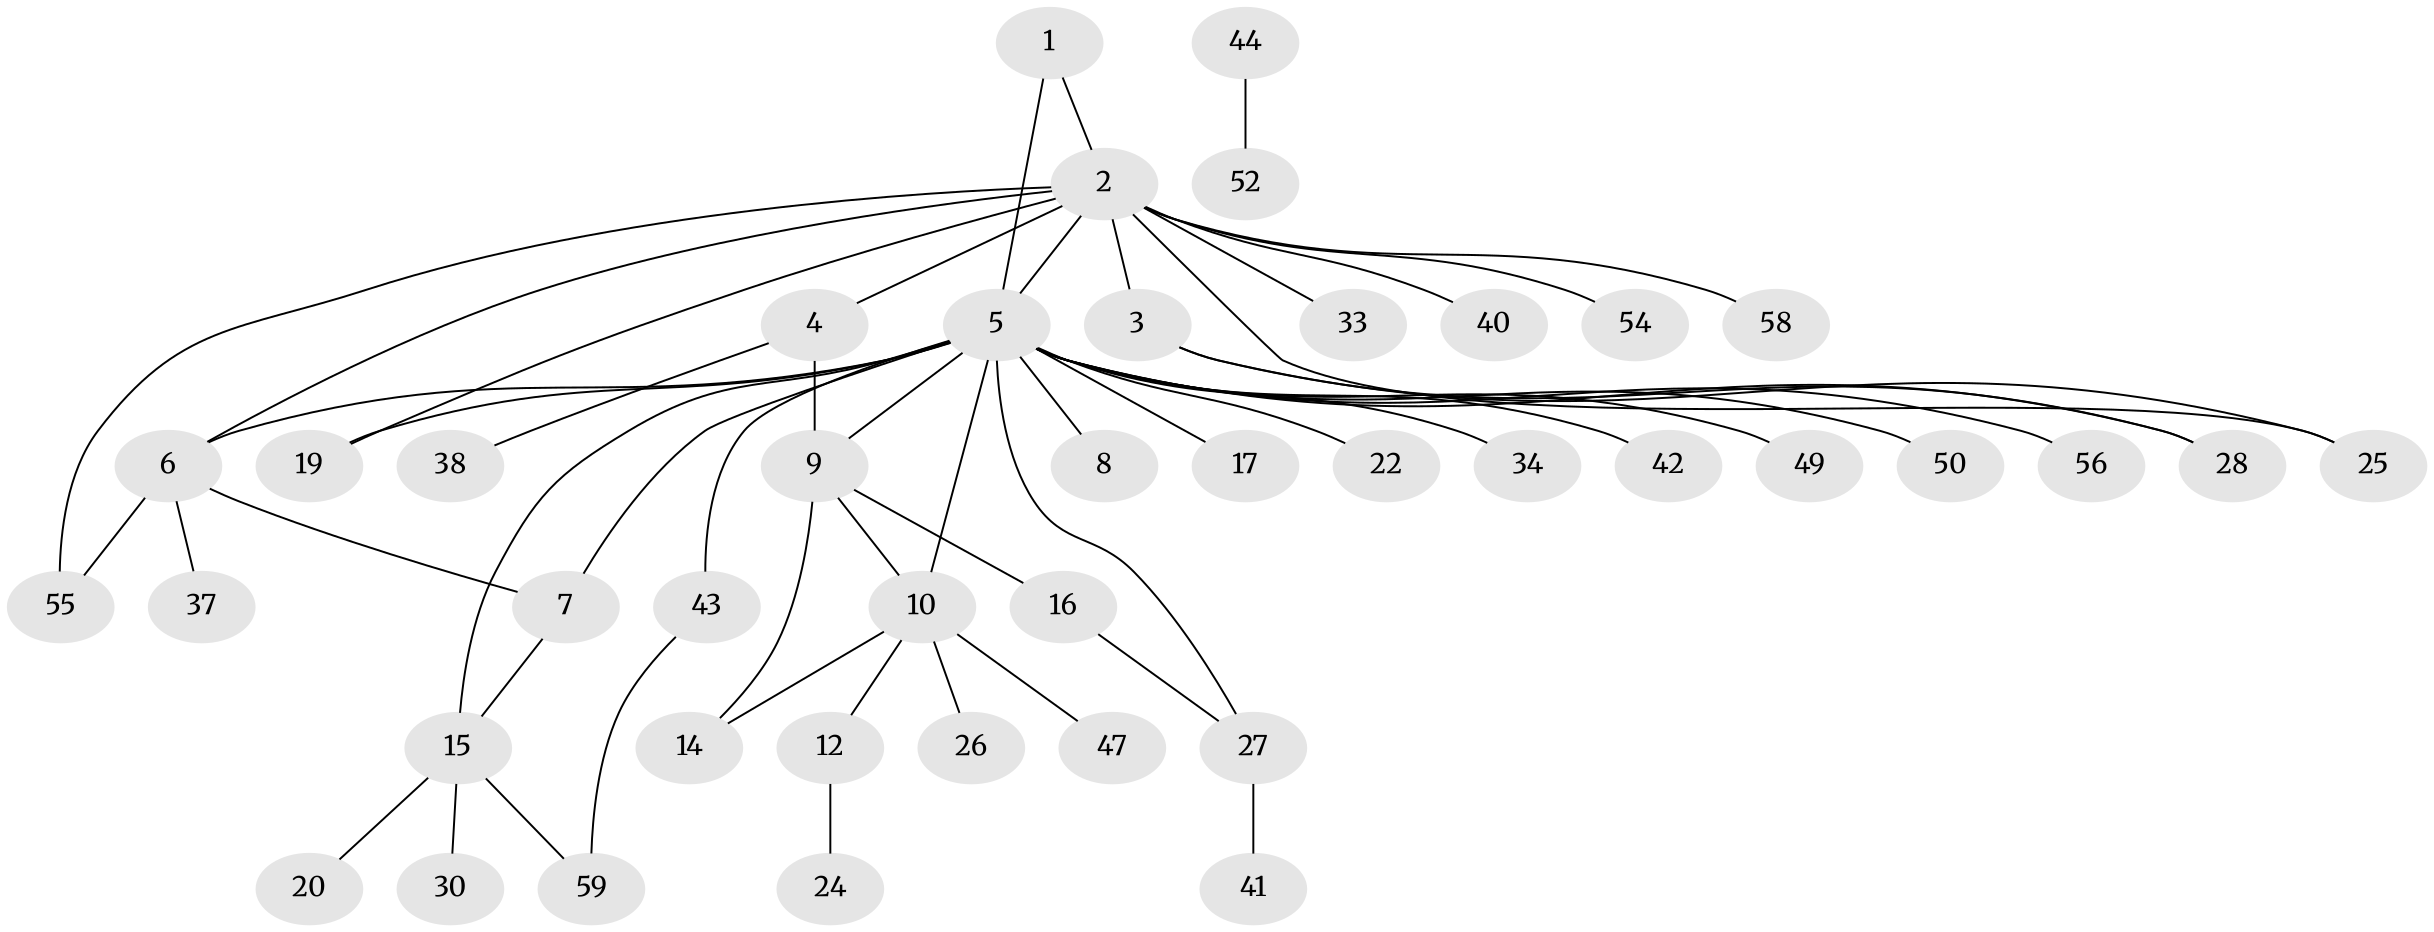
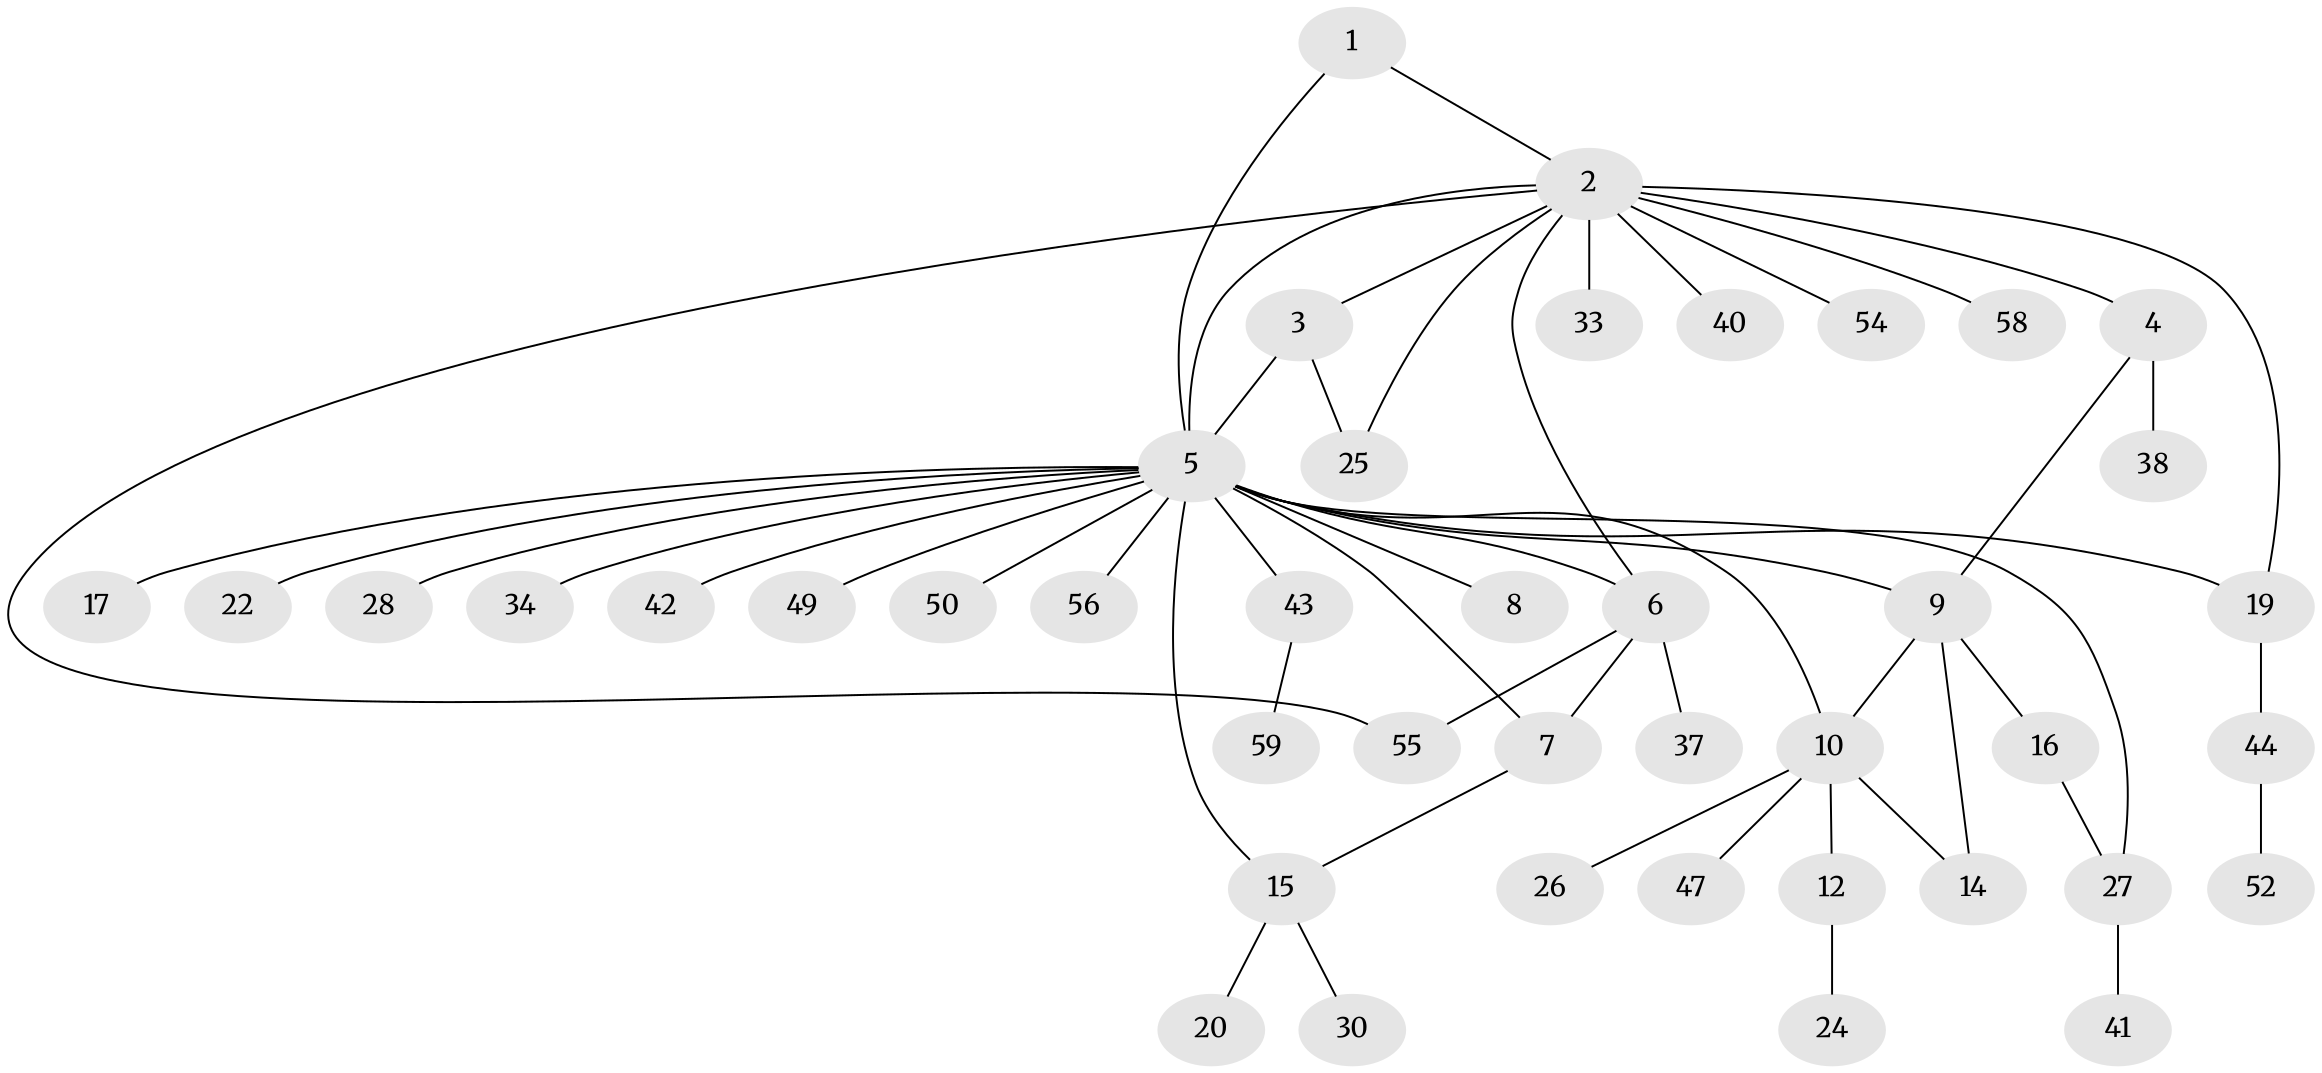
(1687, 392) -> (1246, 396)
none -> (2261, 678)
(525, 819) -> none
